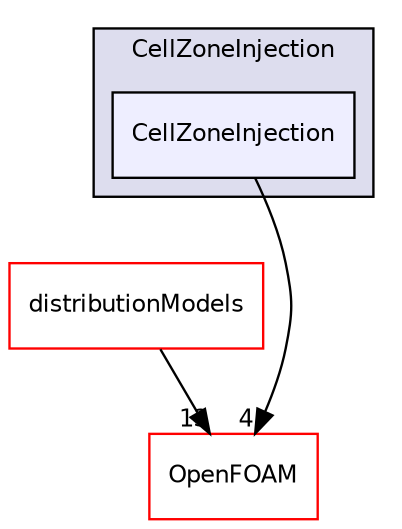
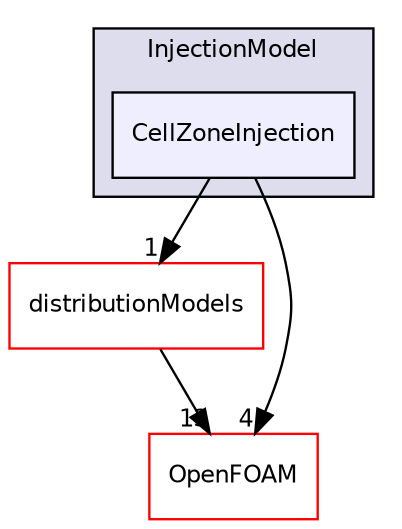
(234, 51) -> (234, 51)
none -> (190, 212)
